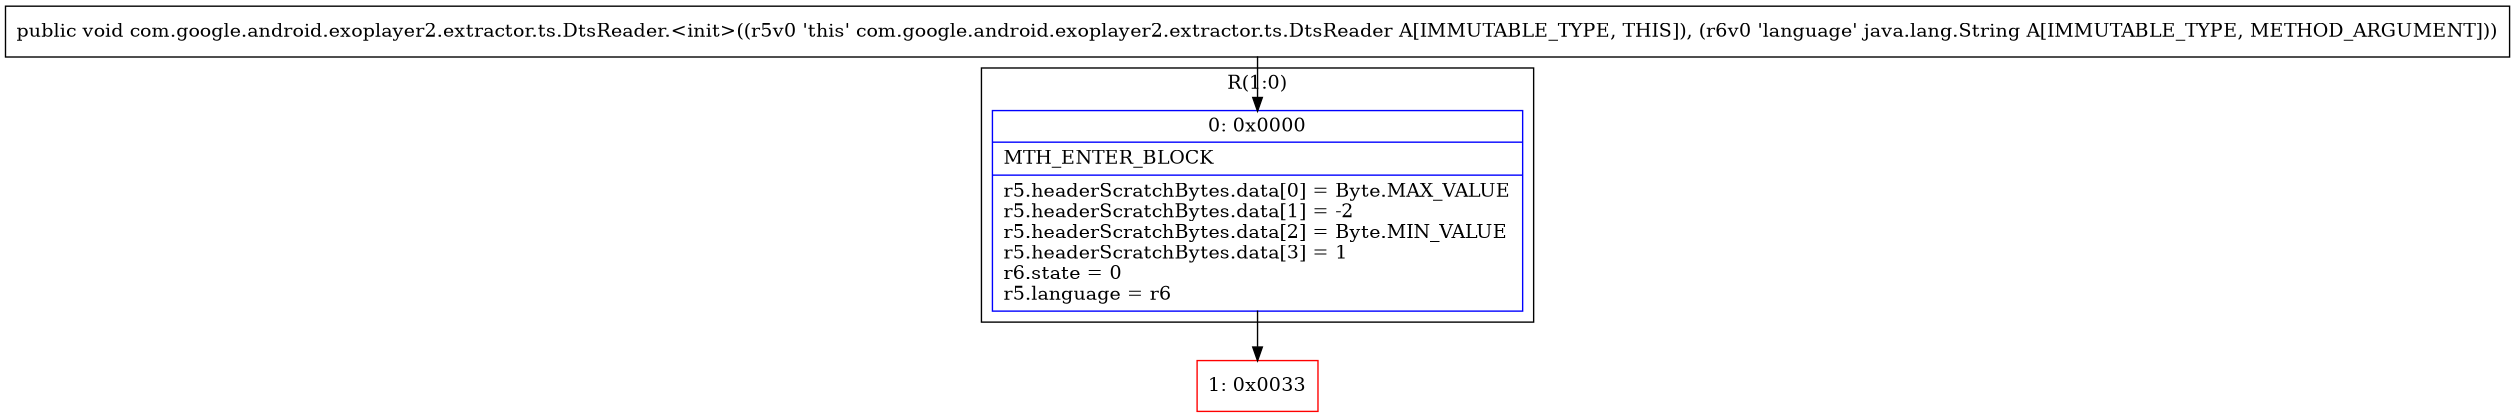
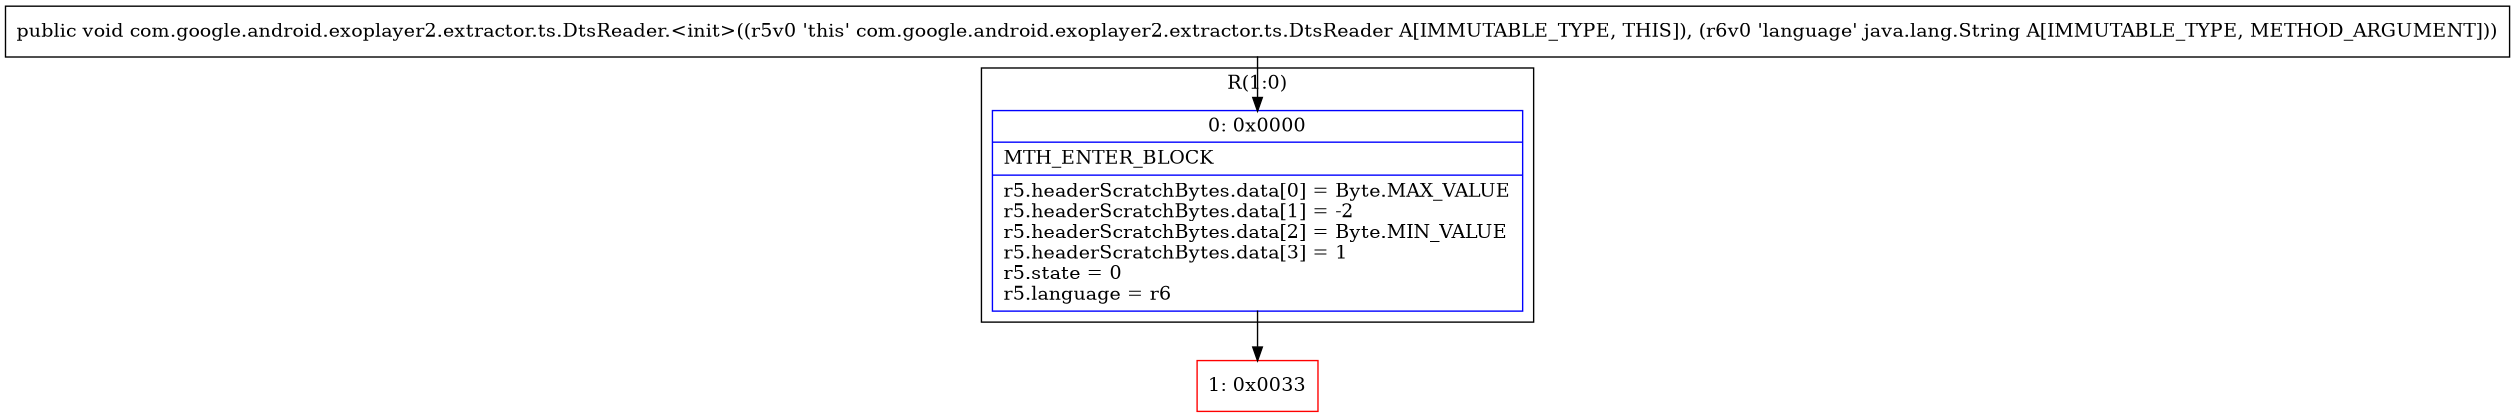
(1063, 273) -> (1063, 273)
